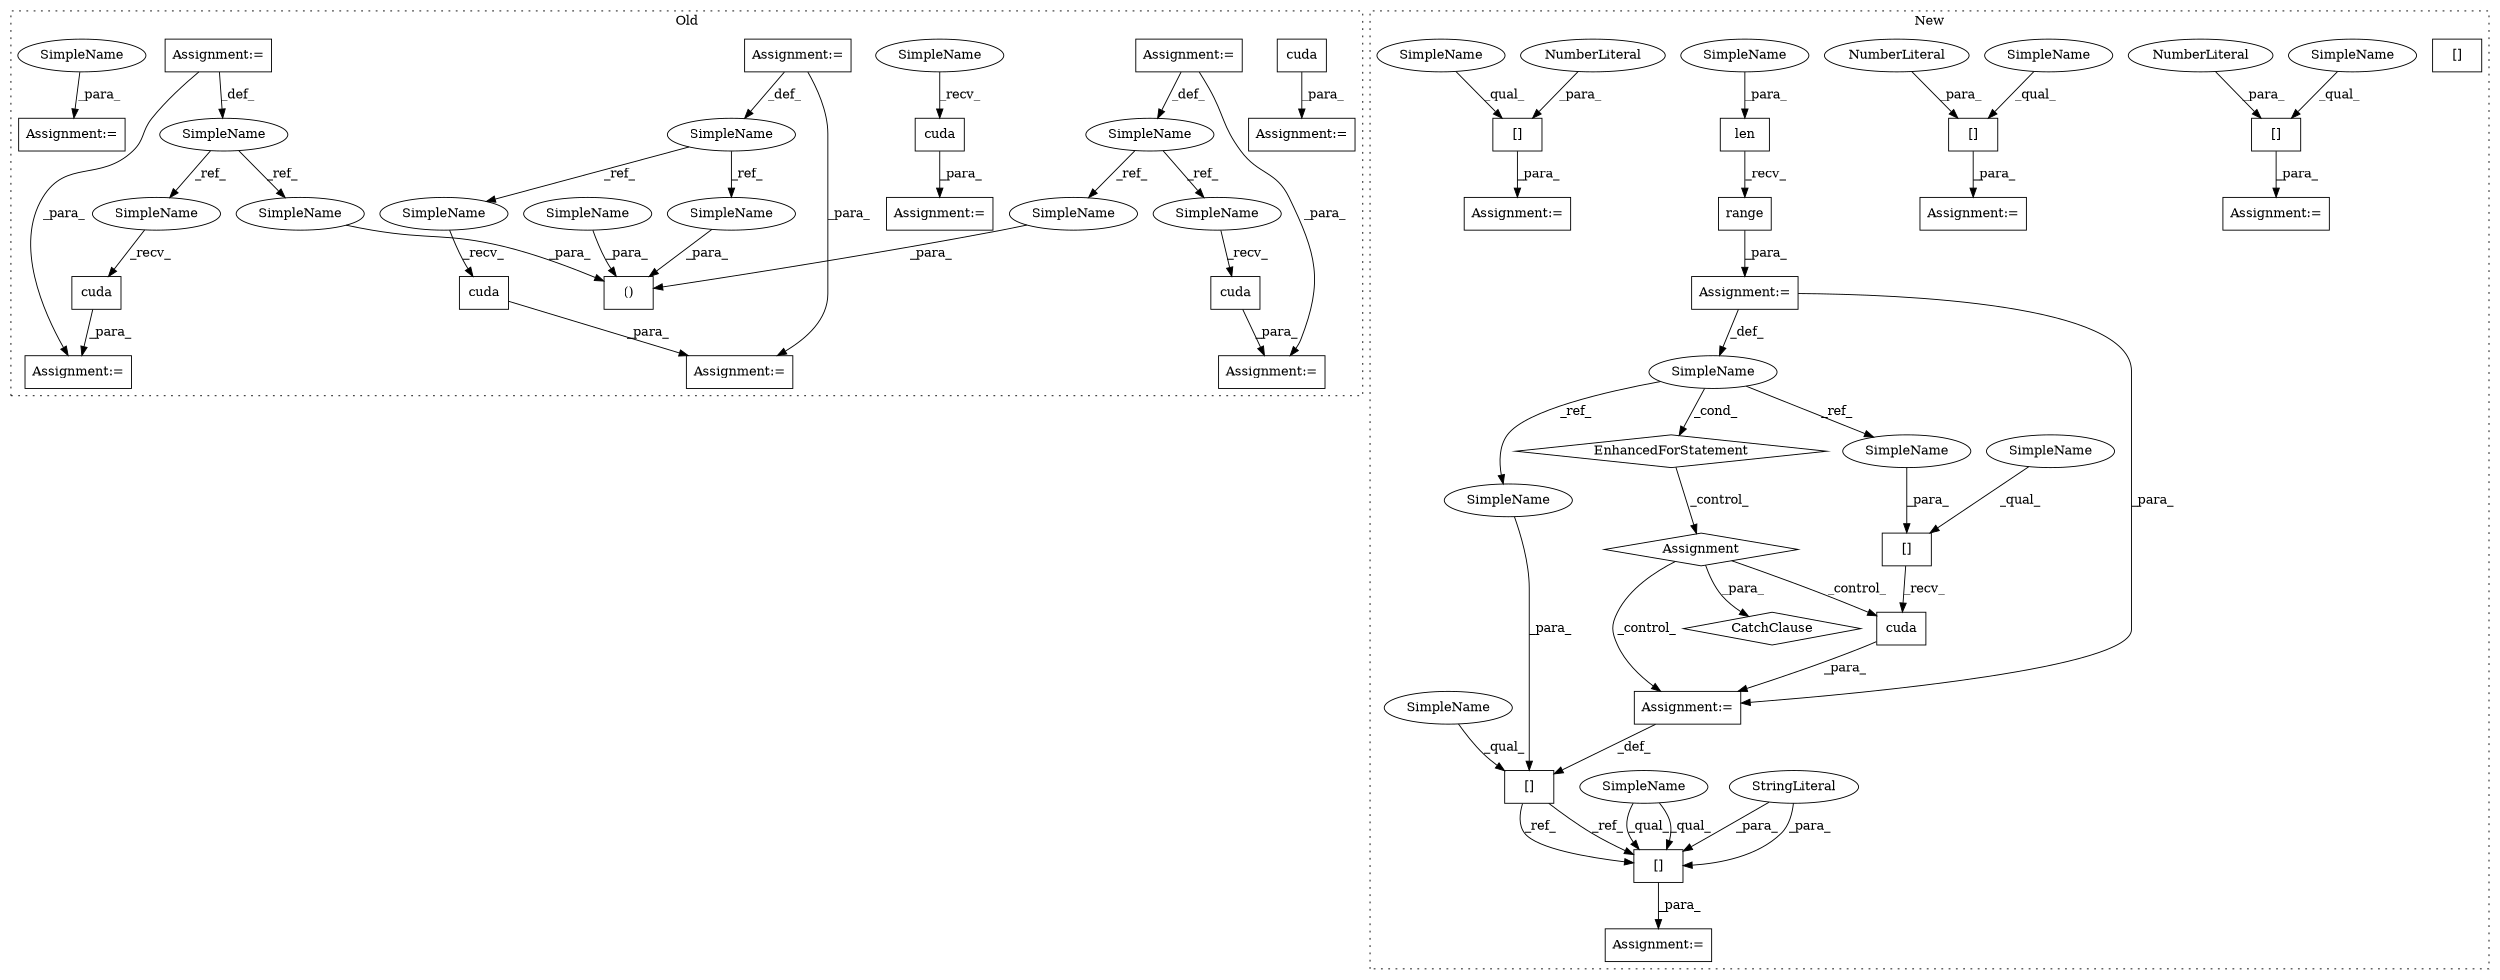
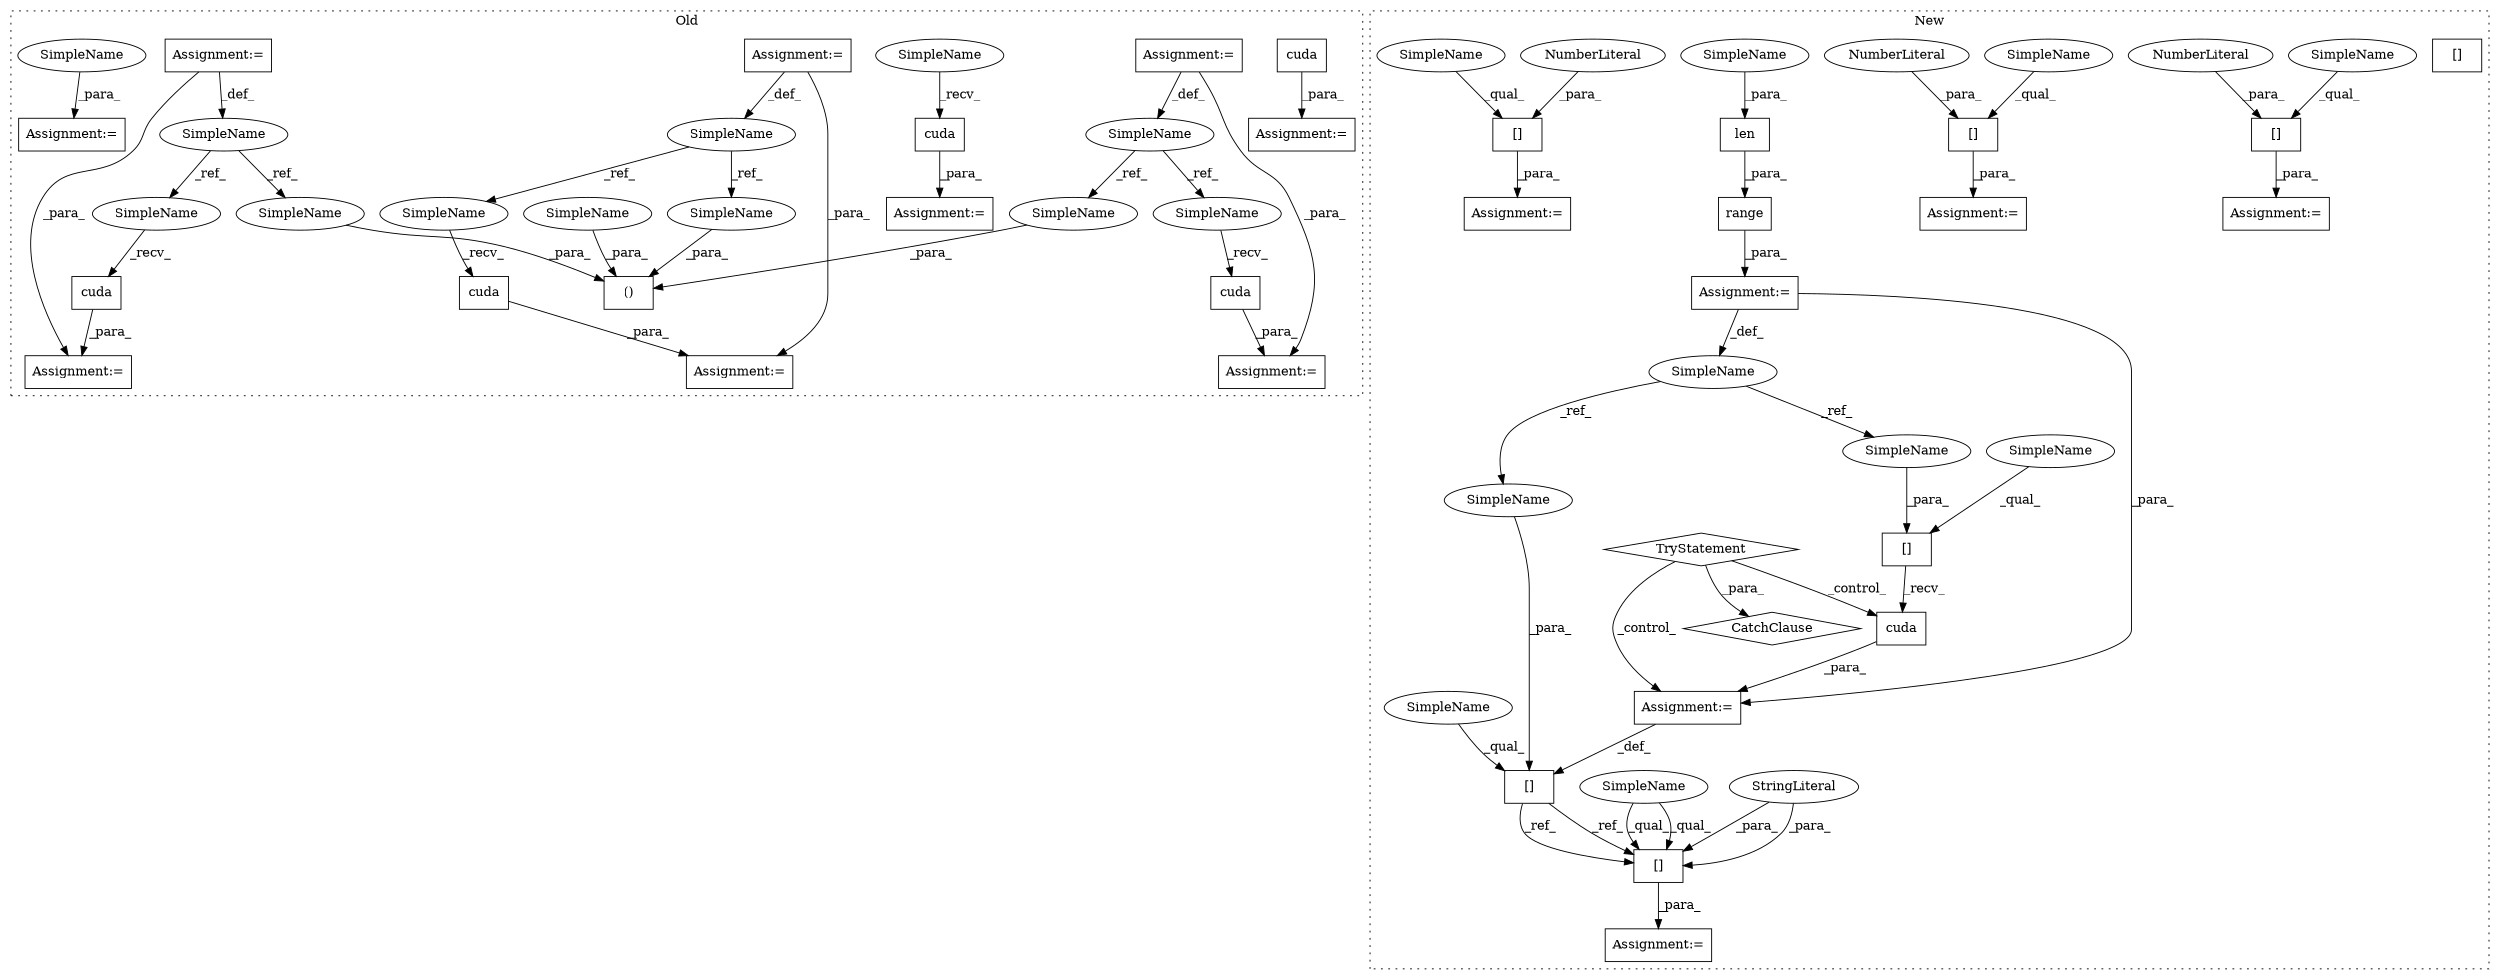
(1766, 174) -> (1766, 174)
(1671, 451) -> none
(1701, 549) -> (1701, 549)
